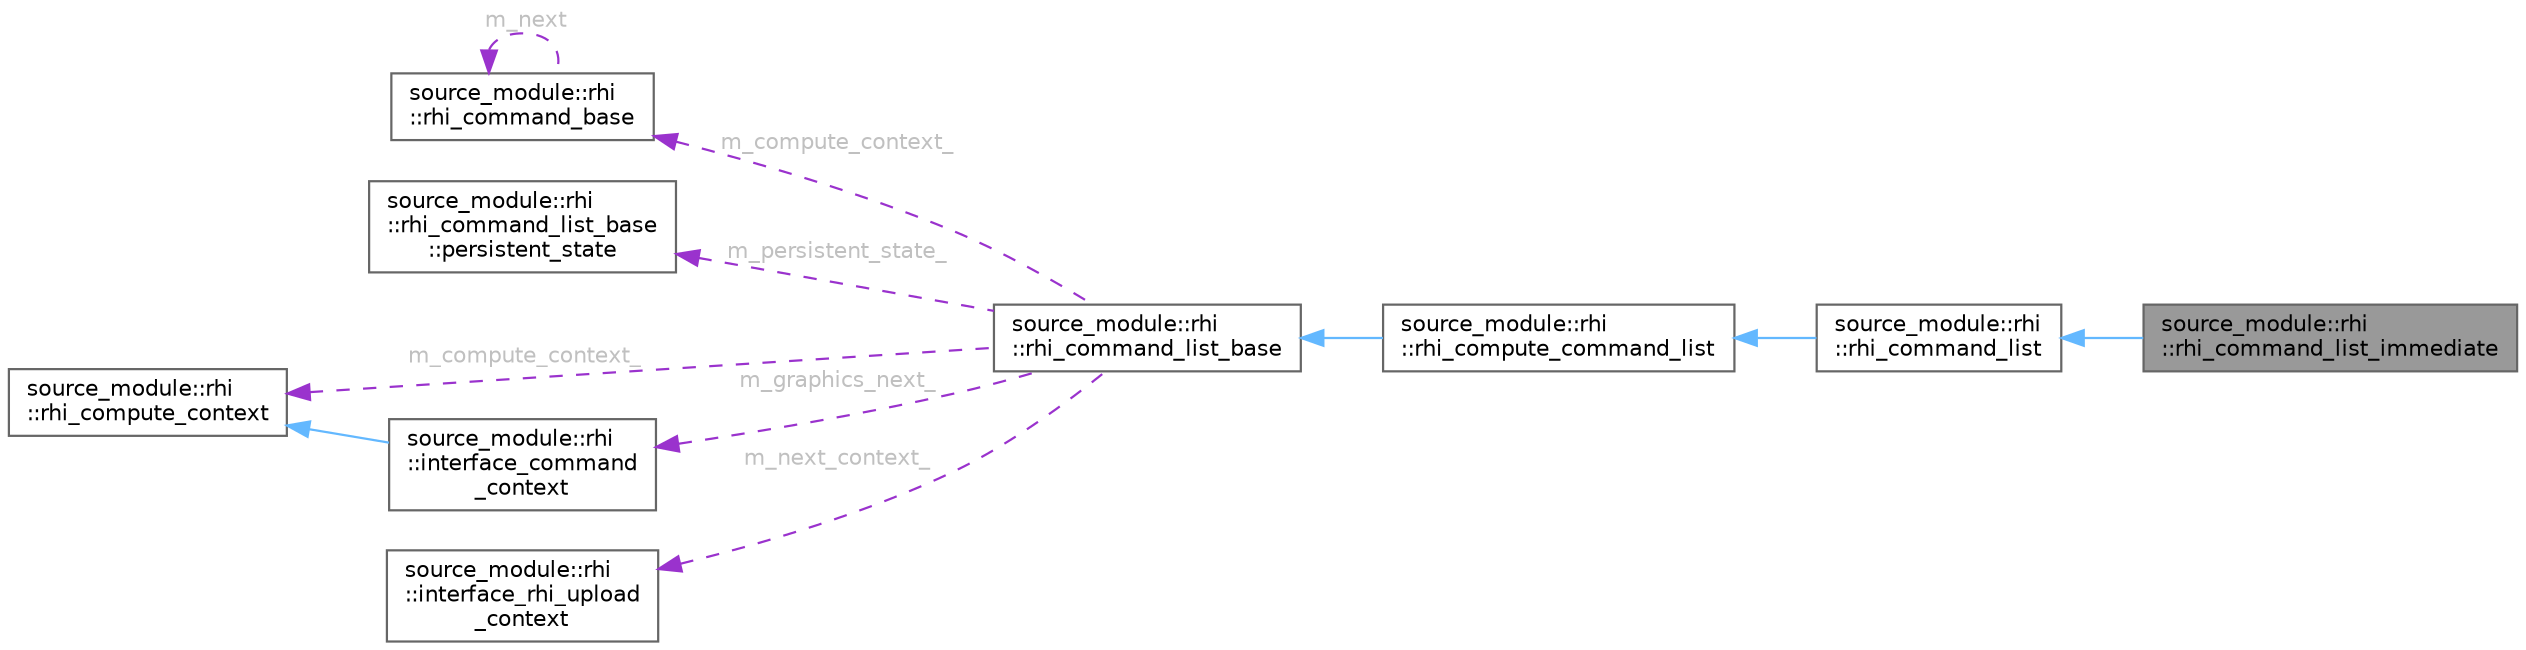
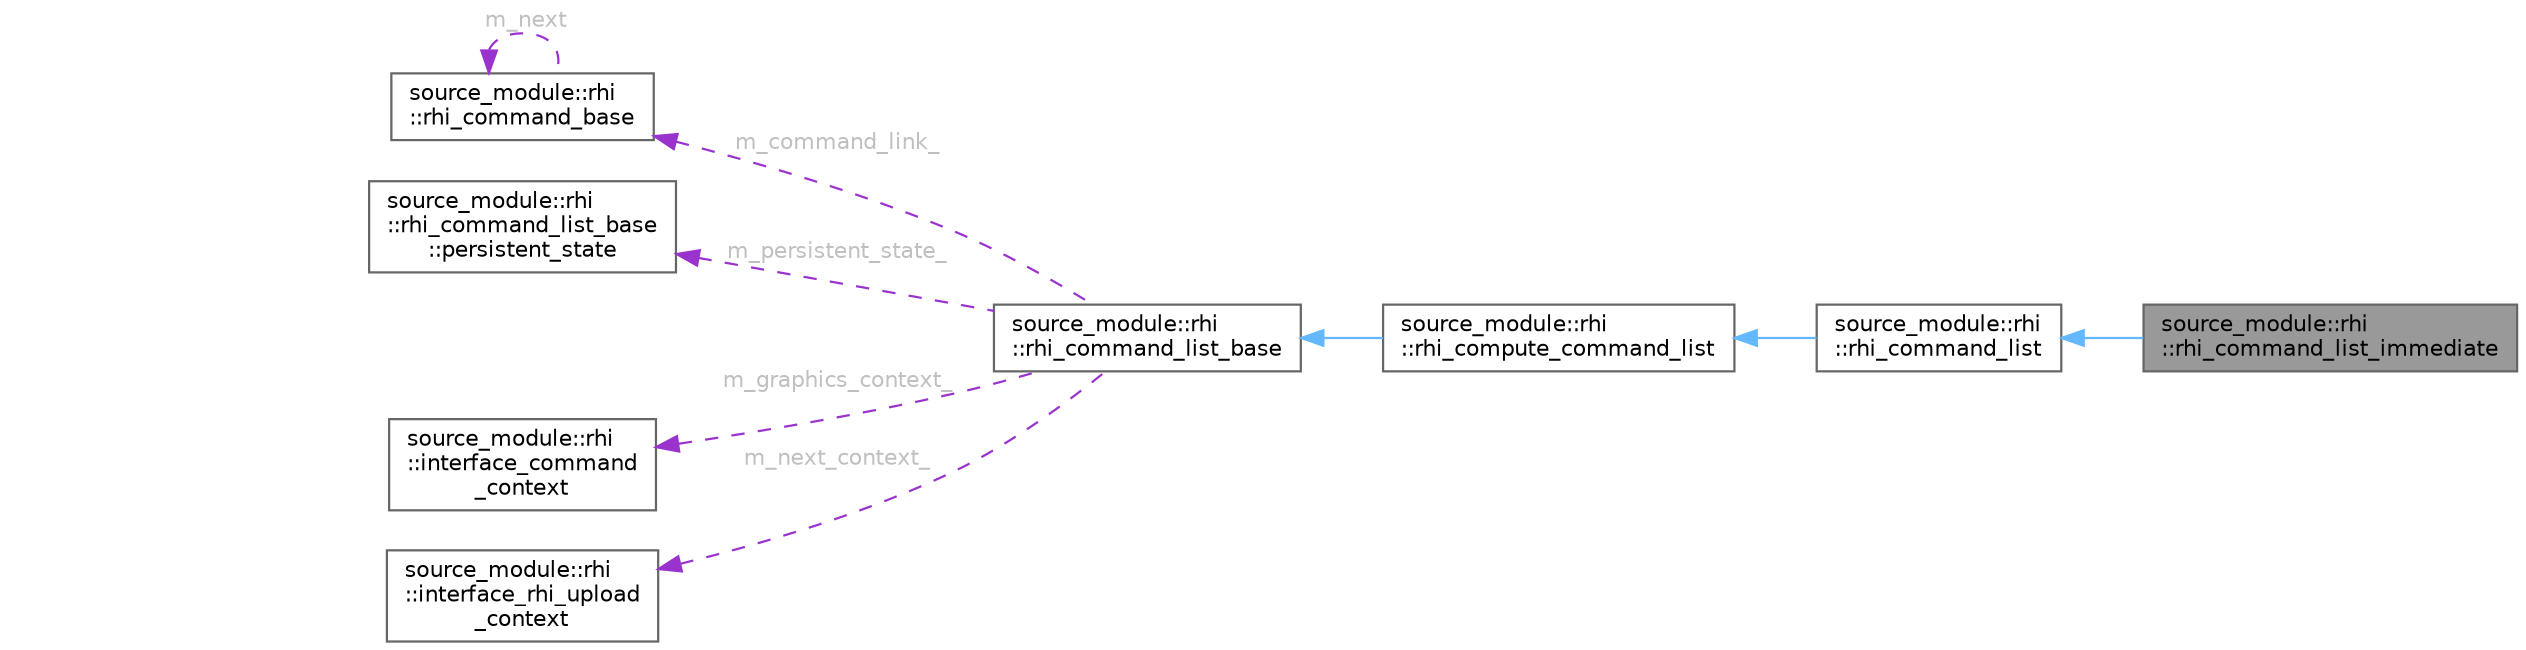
(835, 143) -> (835, 143)
(835, 381) -> (835, 381)
(148, 402) -> none
